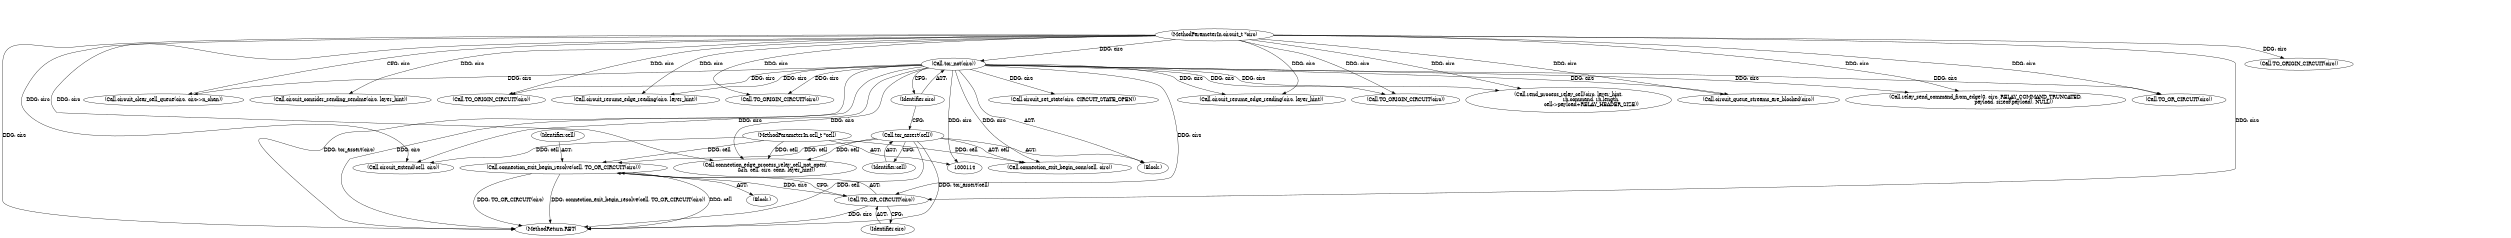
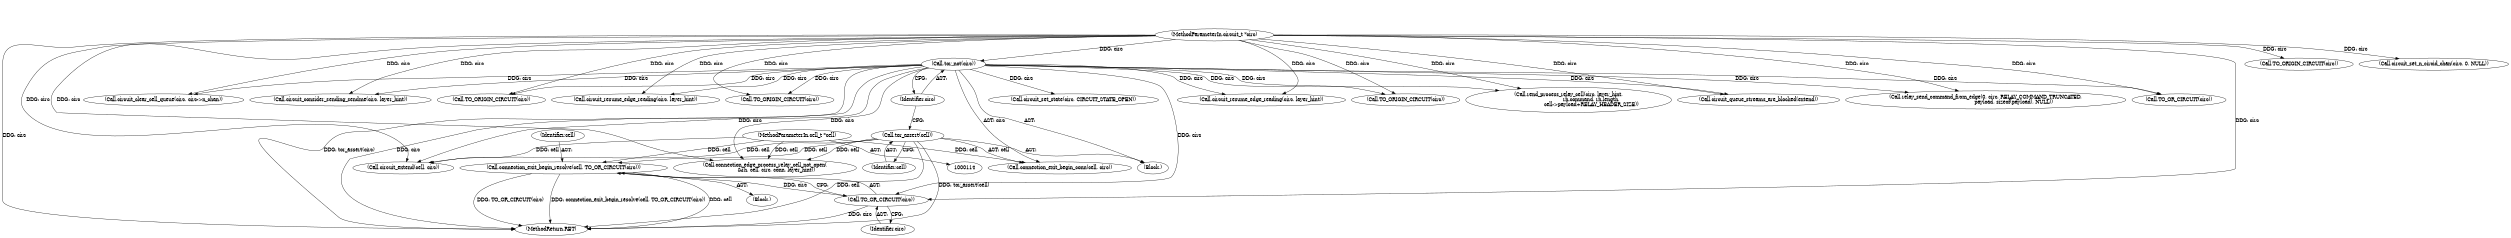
(398, 64) -> (398, 64)
none -> (2434, 64)
(1759, 100) -> (1759, 100)
(949, 116) -> (650, 76)
(994, 121) -> (994, 121)
none -> (656, 158)
